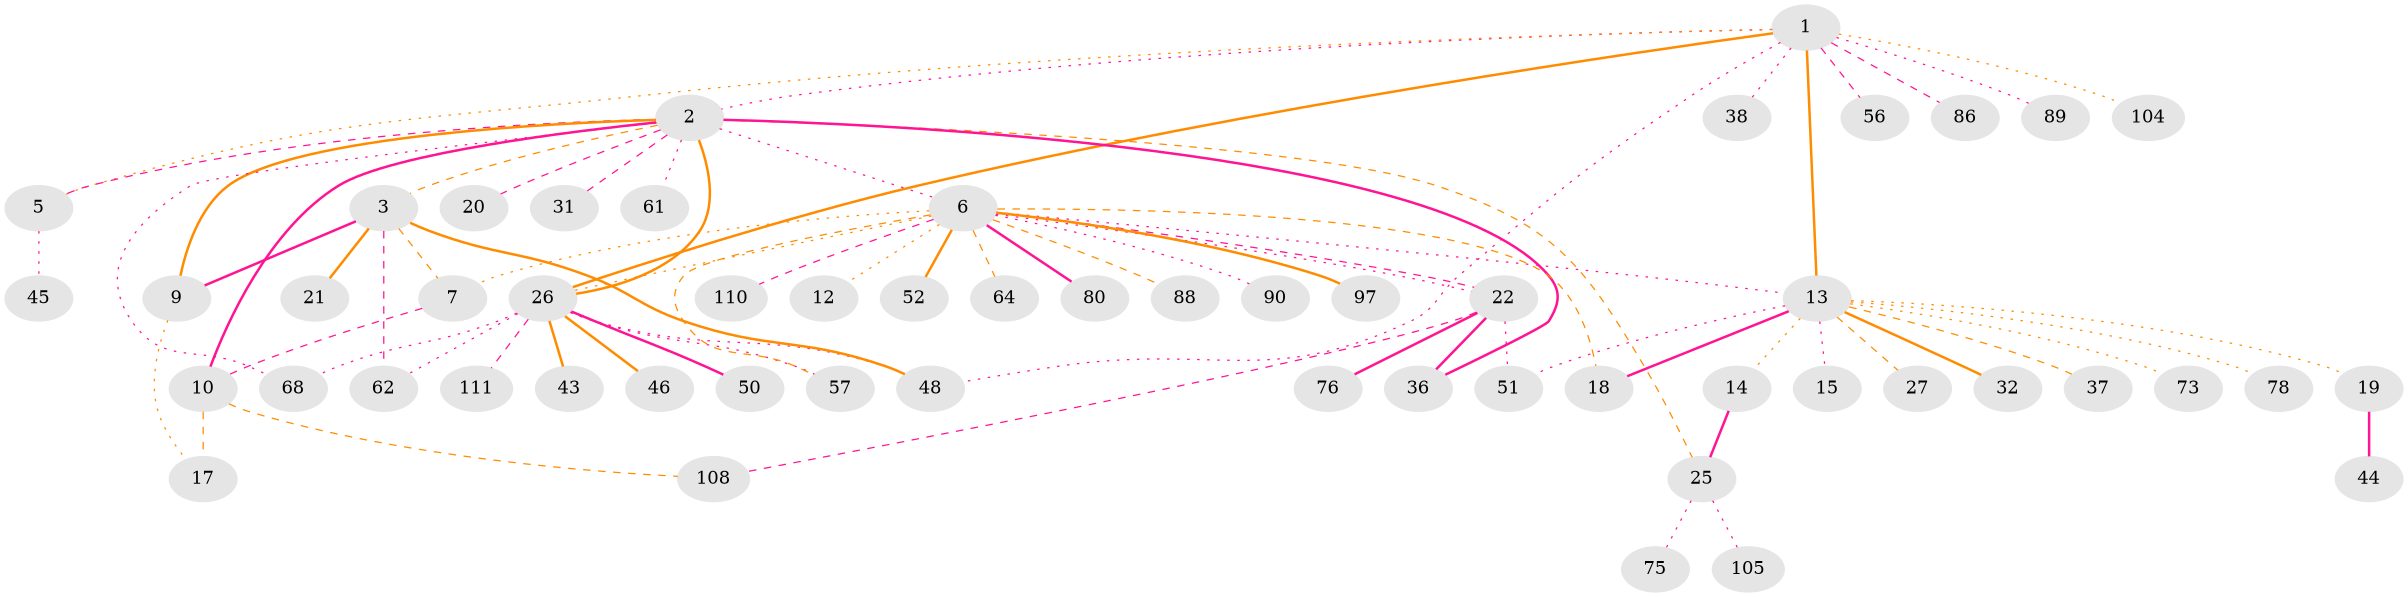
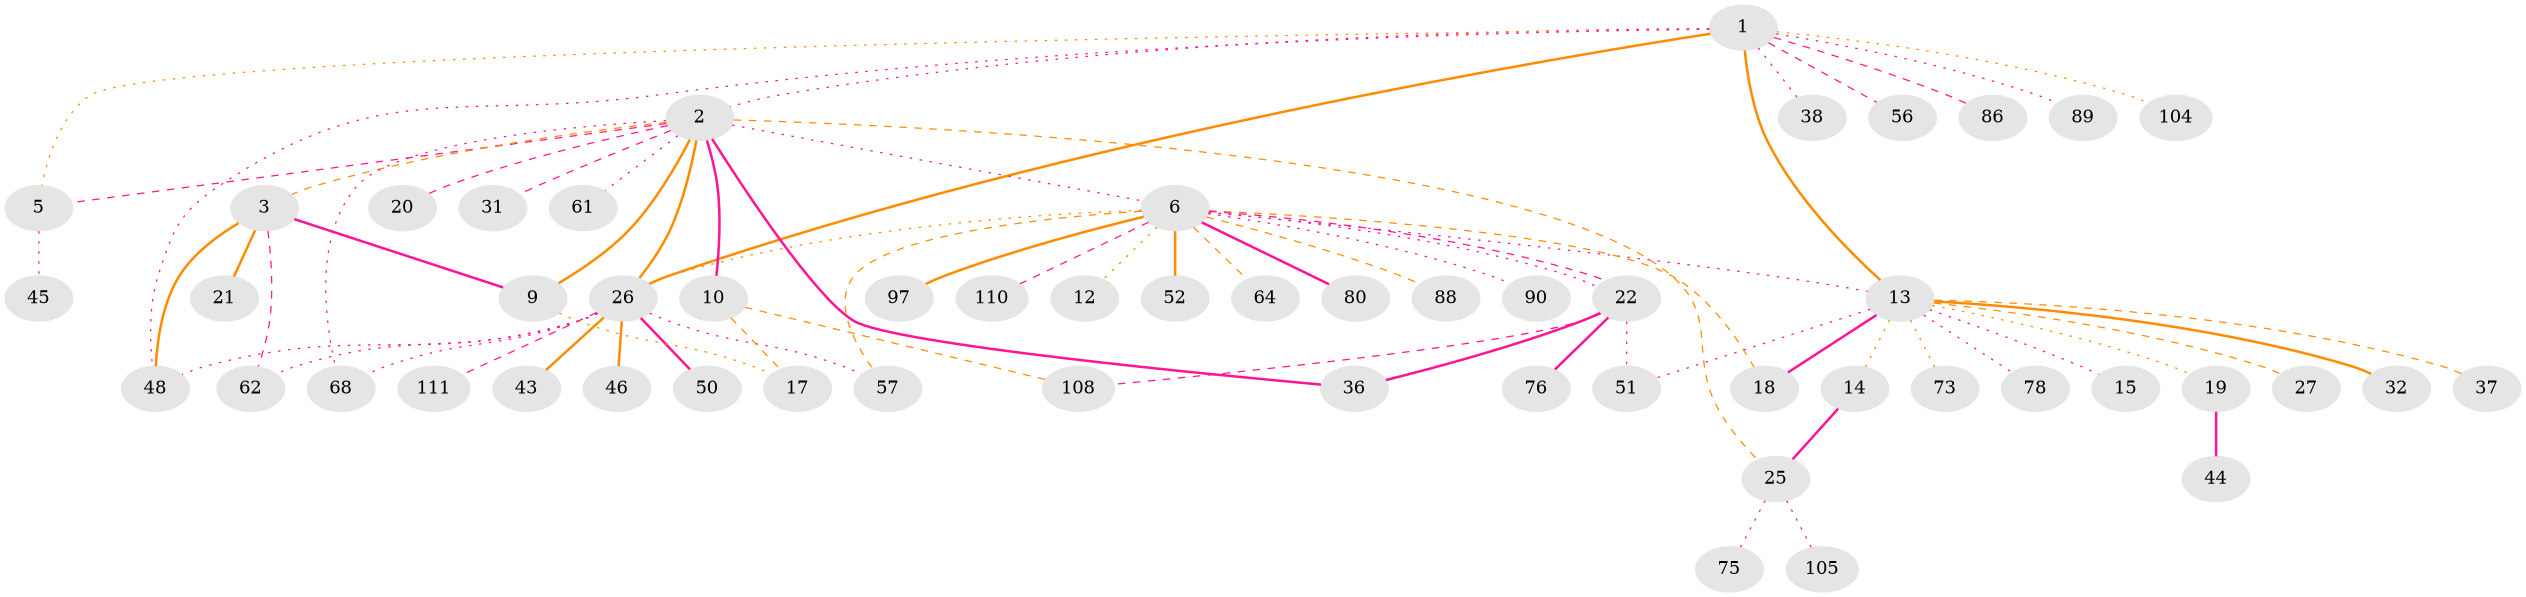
(453, 298) -> none
(2054, 326) -> (1968, 344)
